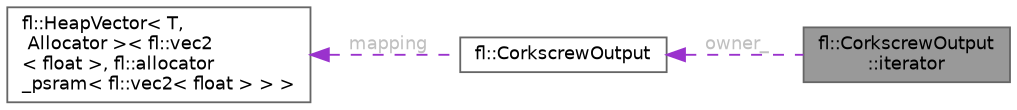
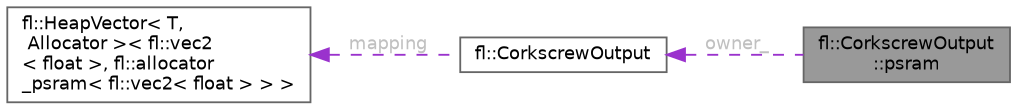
(907, 55) -> (907, 55)
